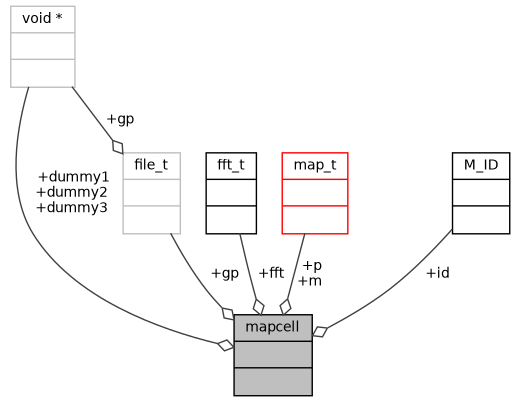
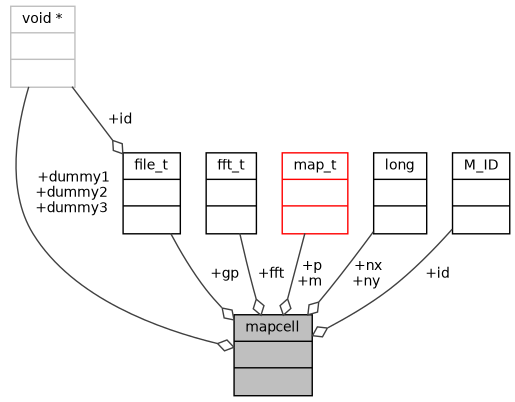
(118, 120) -> (118, 120)
(152, 193) -> (152, 193)
none -> (400, 193)
